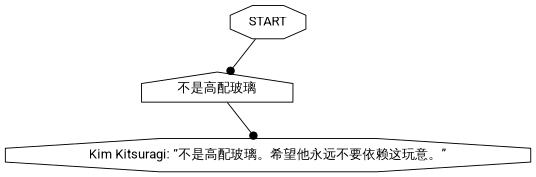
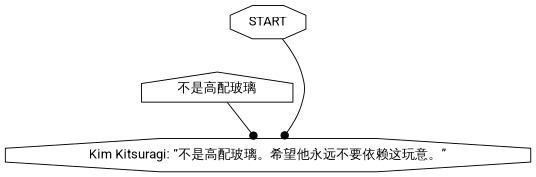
(244, 53) -> (304, 85)
